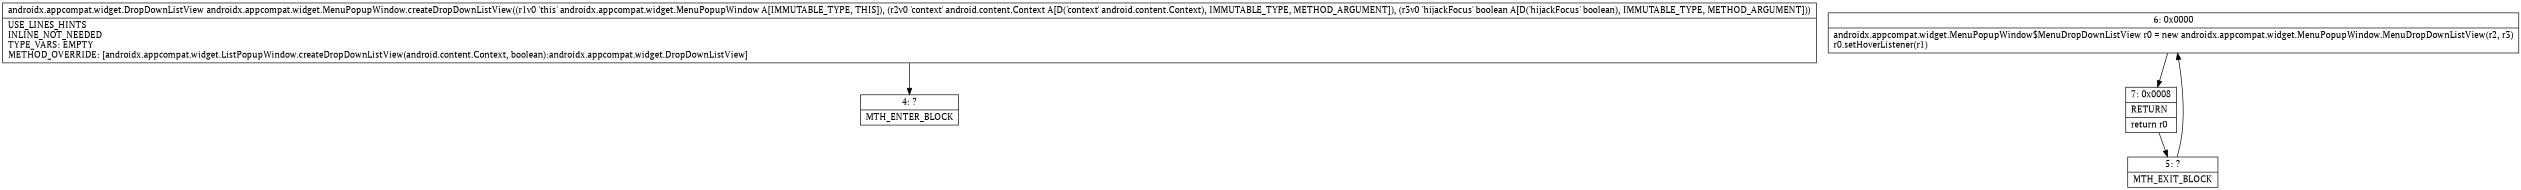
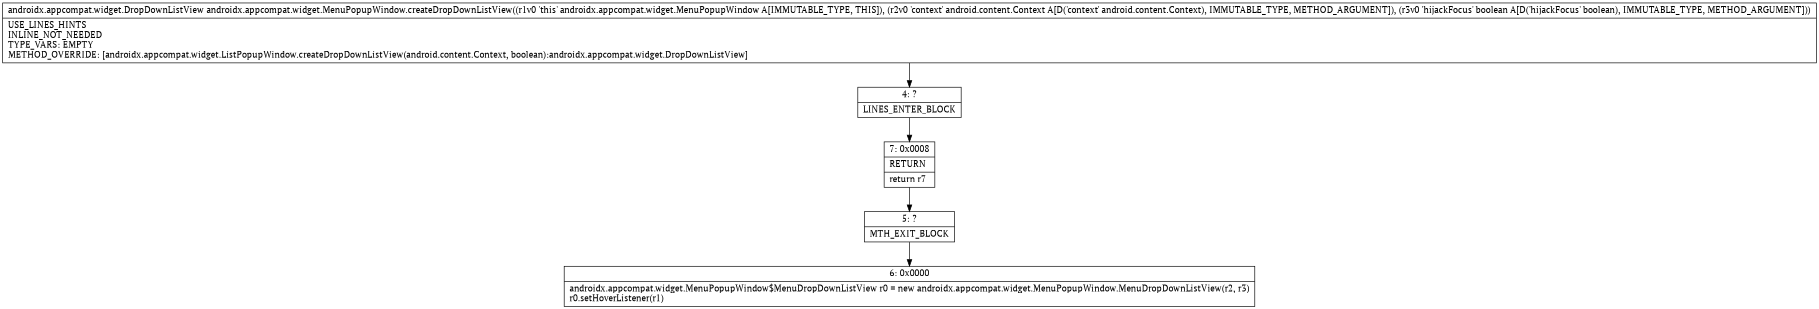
(2164, 67) -> (909, 126)
(909, 117) -> (909, 110)
(2149, 125) -> (908, 179)
